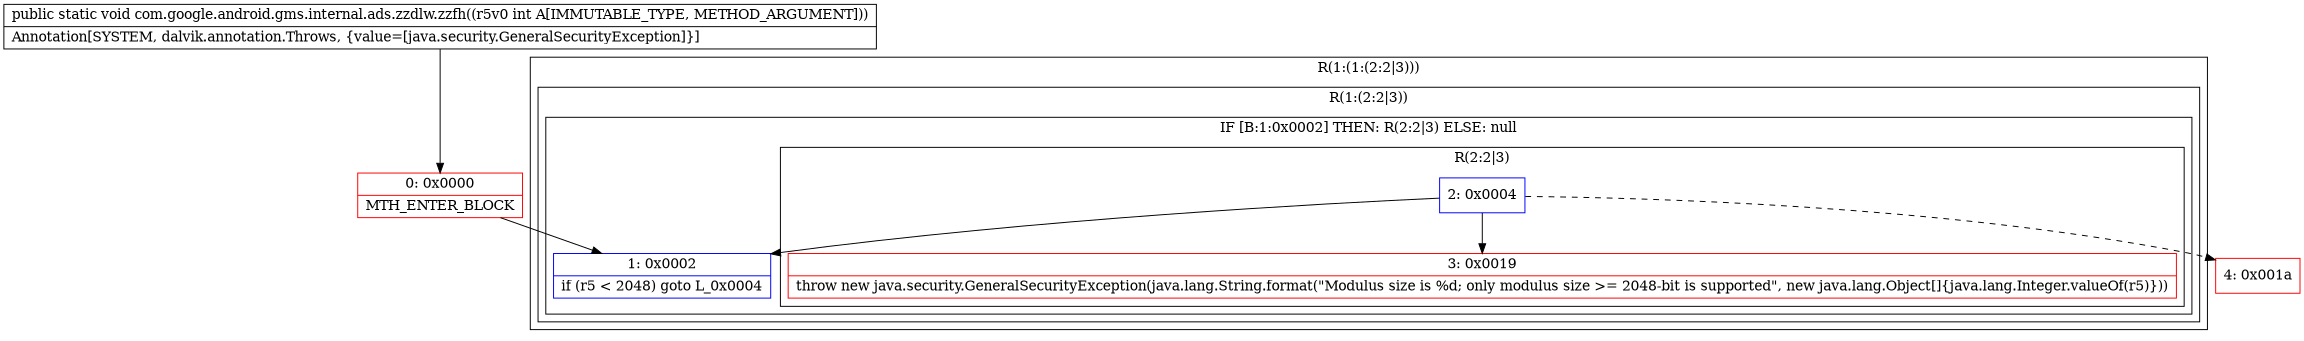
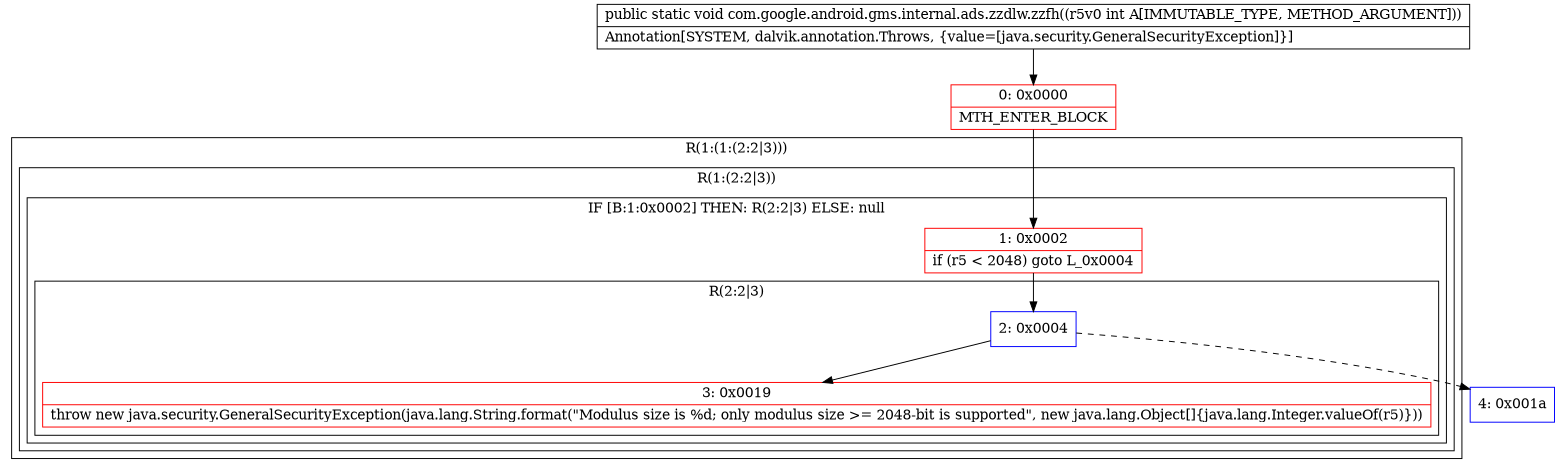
(1109, 219) -> (1033, 287)
(662, 276) -> (1033, 251)
(2258, 276) -> (1512, 405)
